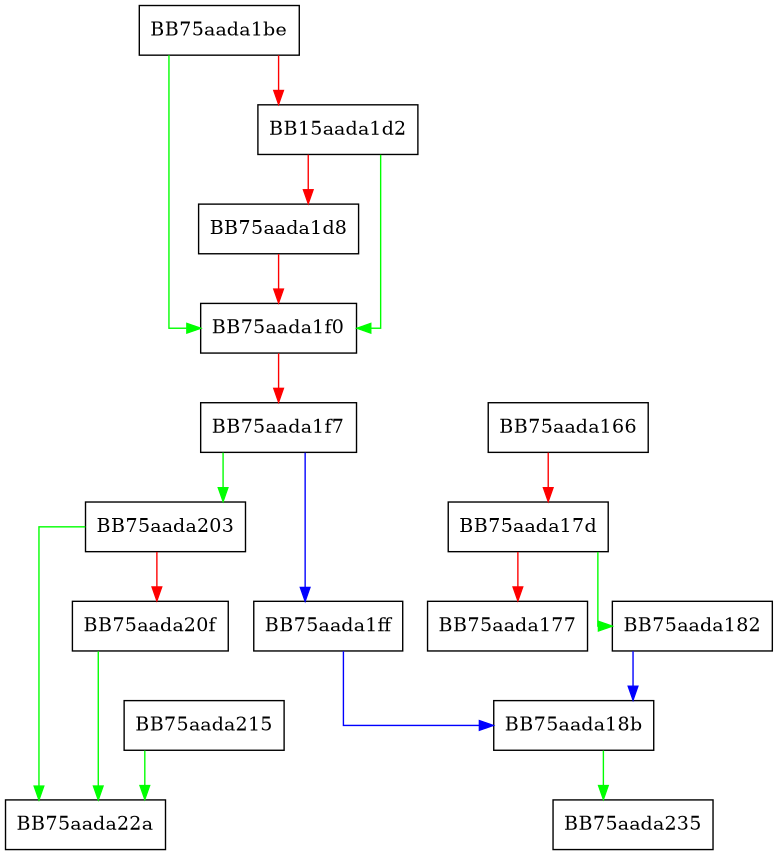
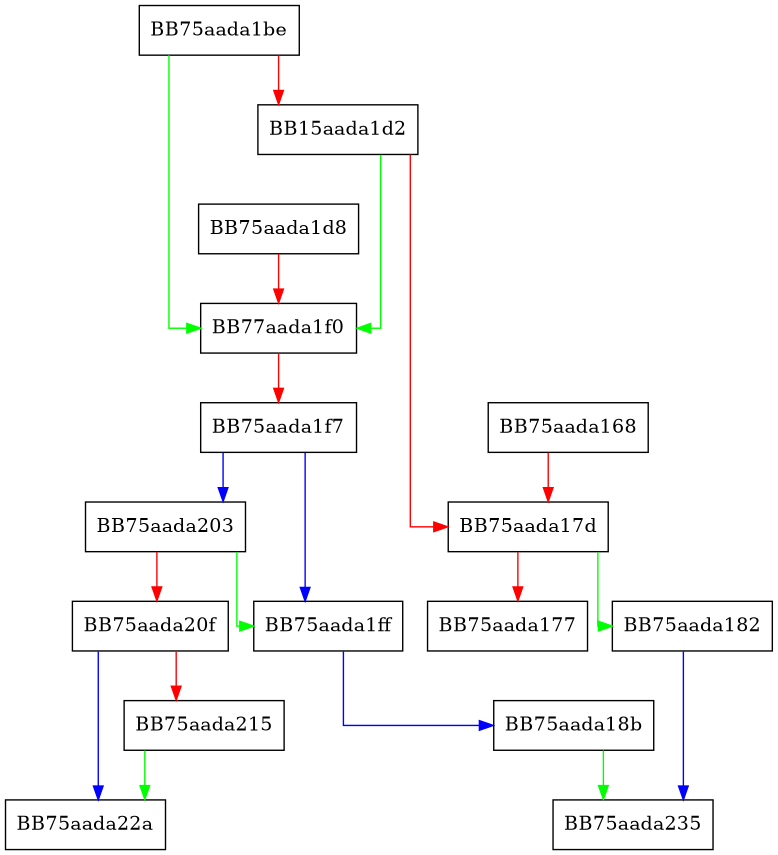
(308, 172) -> (410, 352)
(279, 328) -> (279, 328)
(568, 428) -> (568, 428)
(223, 470) -> (223, 470)
(39, 633) -> (237, 591)
none -> (176, 669)
(633, 669) -> (683, 719)
(98, 719) -> (98, 719)
